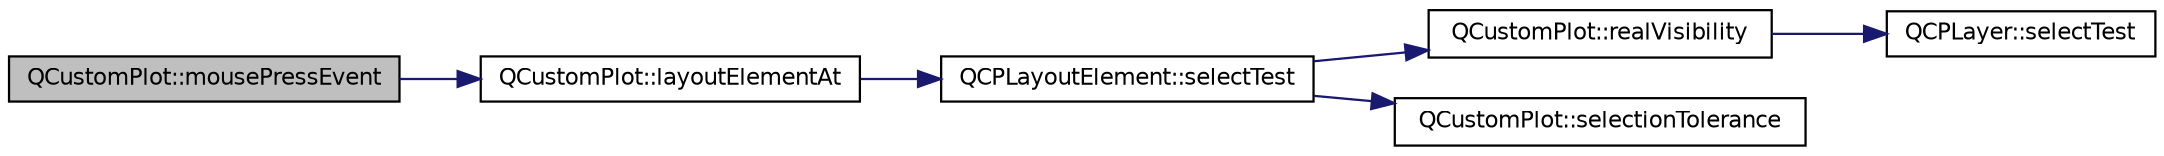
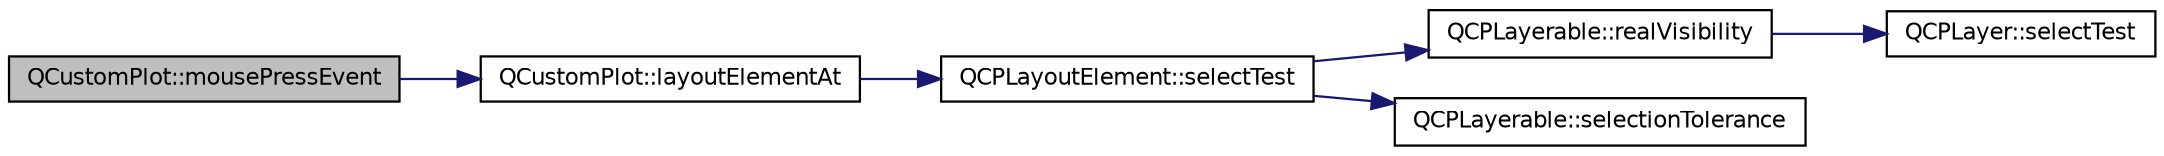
(1600, 34) -> (1600, 34)
(1600, 122) -> (1600, 122)
